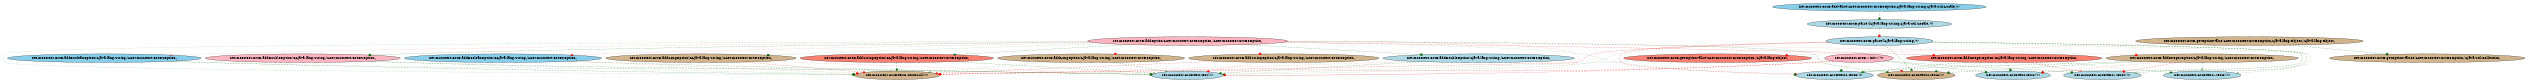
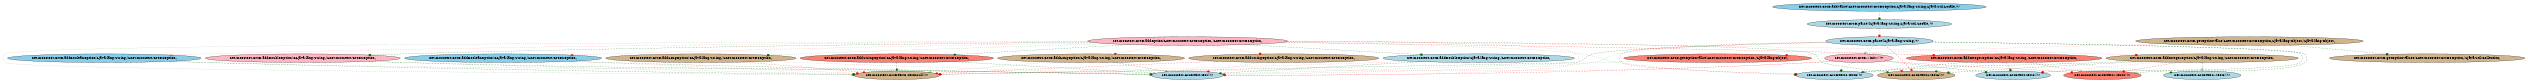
(2160, 48) -> (1869, 50)
(1633, 51) -> (1633, 51)
(1898, 57) -> (1898, 57)
(1386, 66) -> (1386, 66)
(1987, 67) -> (1987, 67)
(1477, 71) -> (1477, 71)
(2102, 75) -> (2102, 75)
